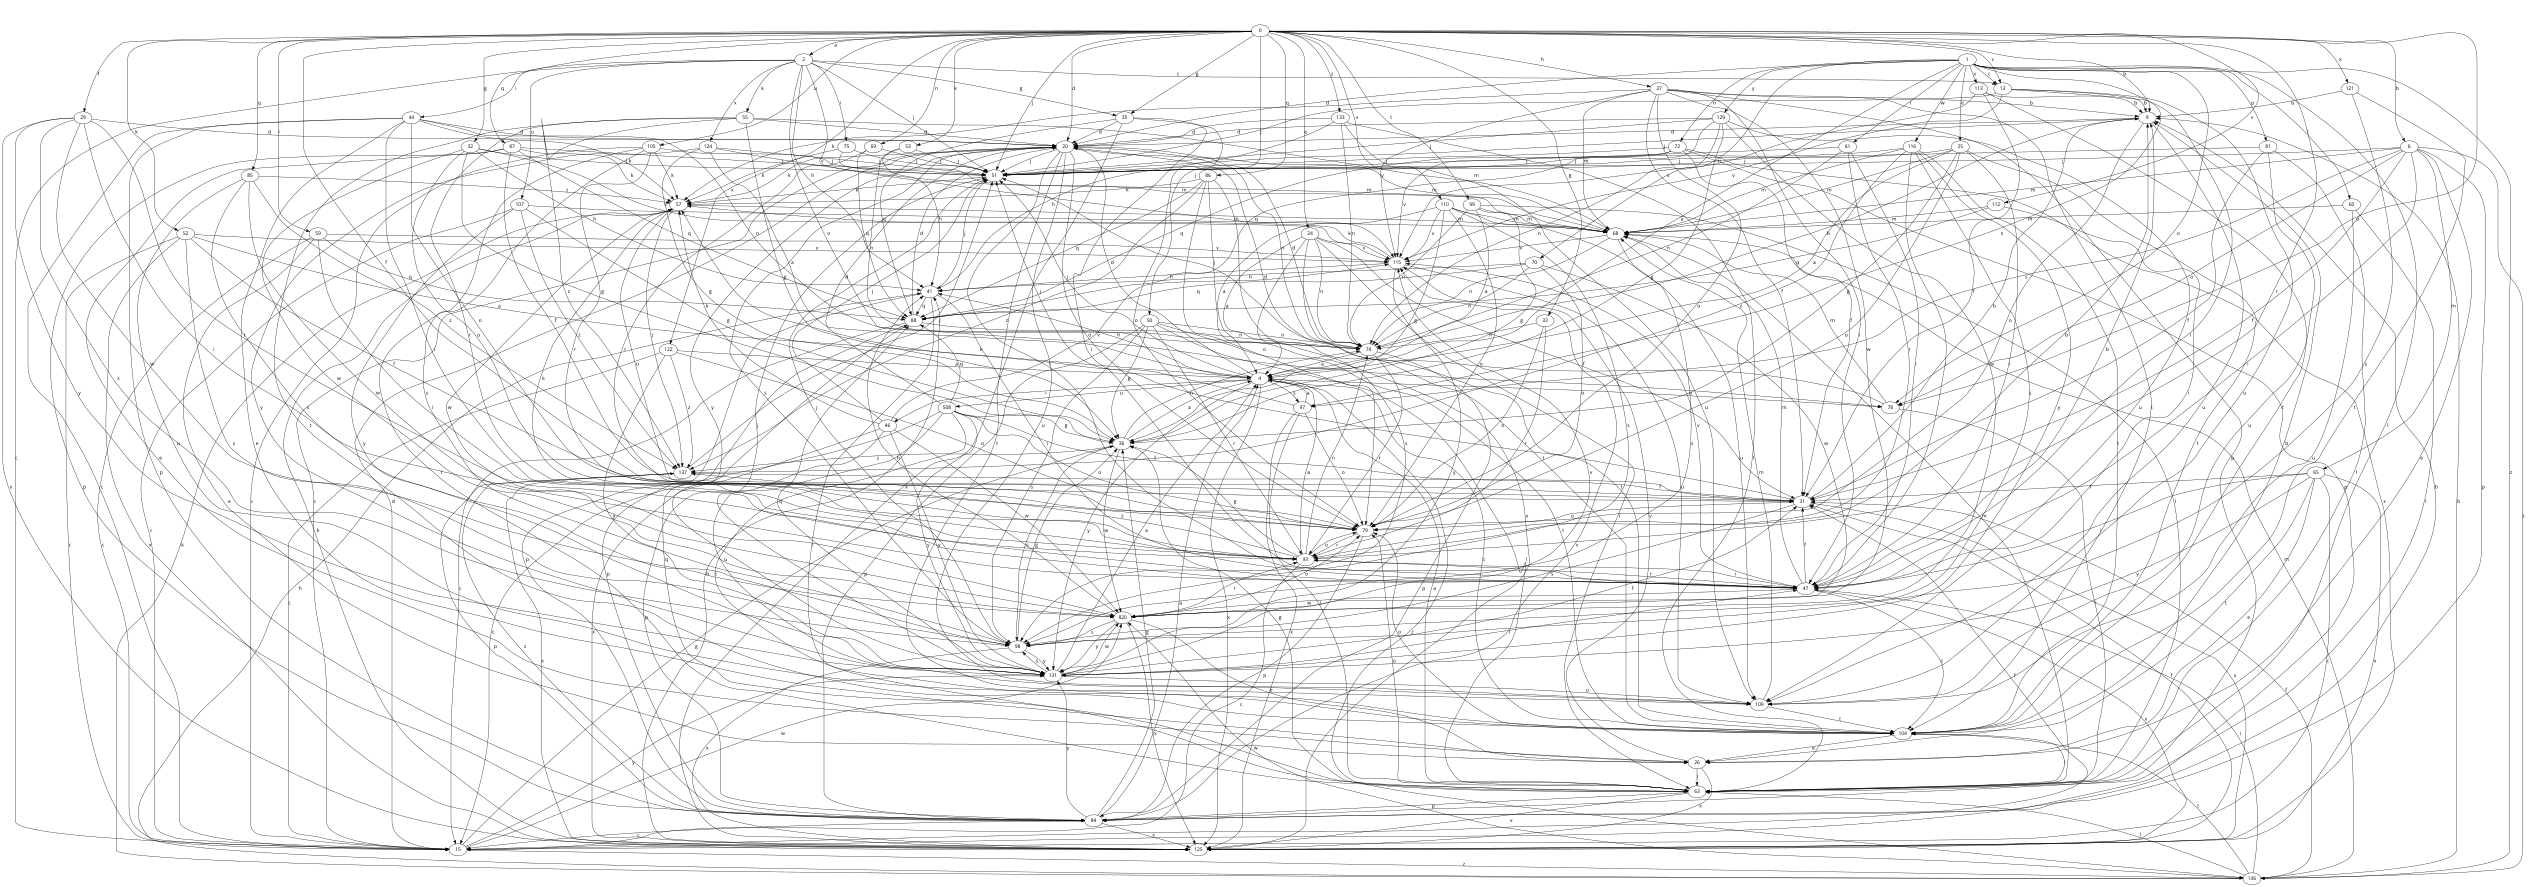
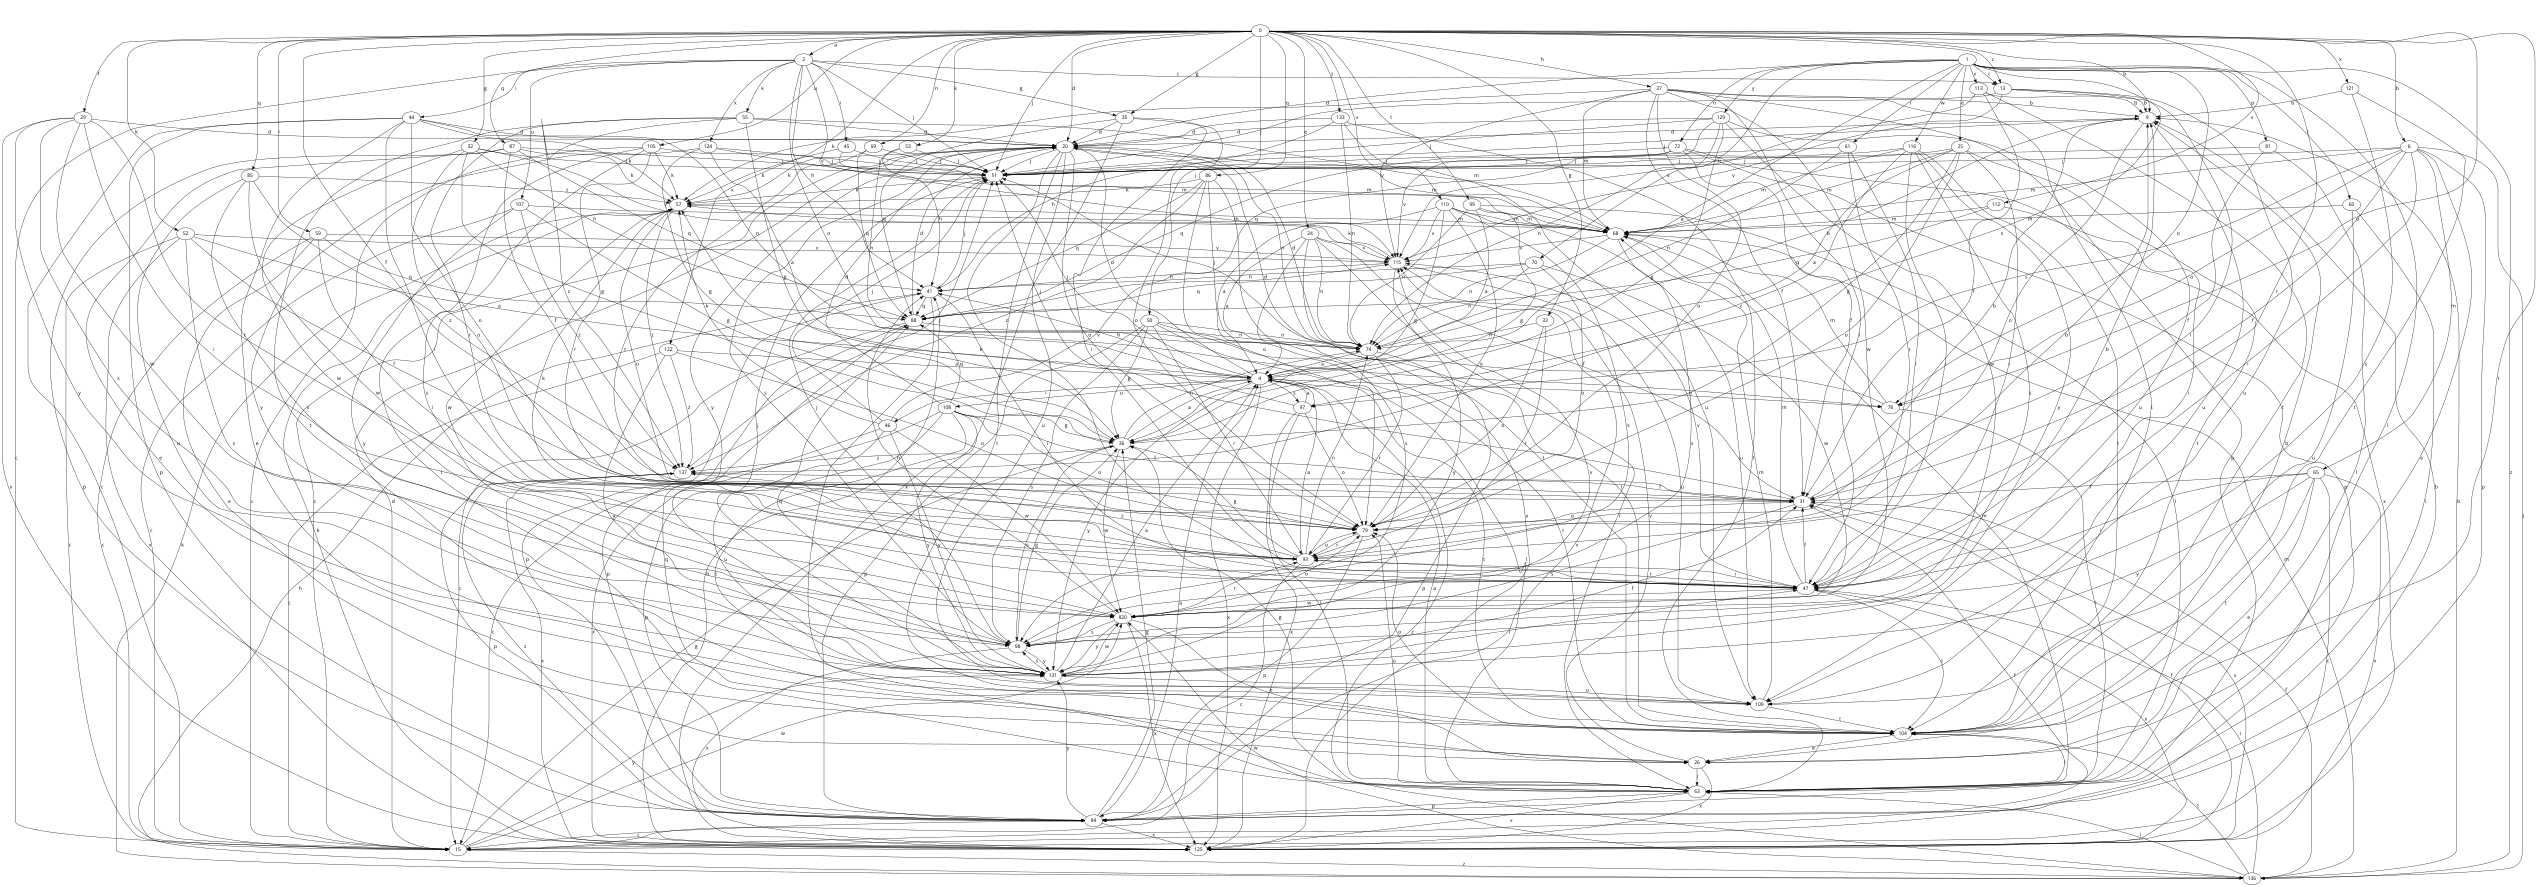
none -> (2455, 41)
(847, 147) -> (847, 147)
(947, 408) -> (947, 408)
(2192, 532) -> none
